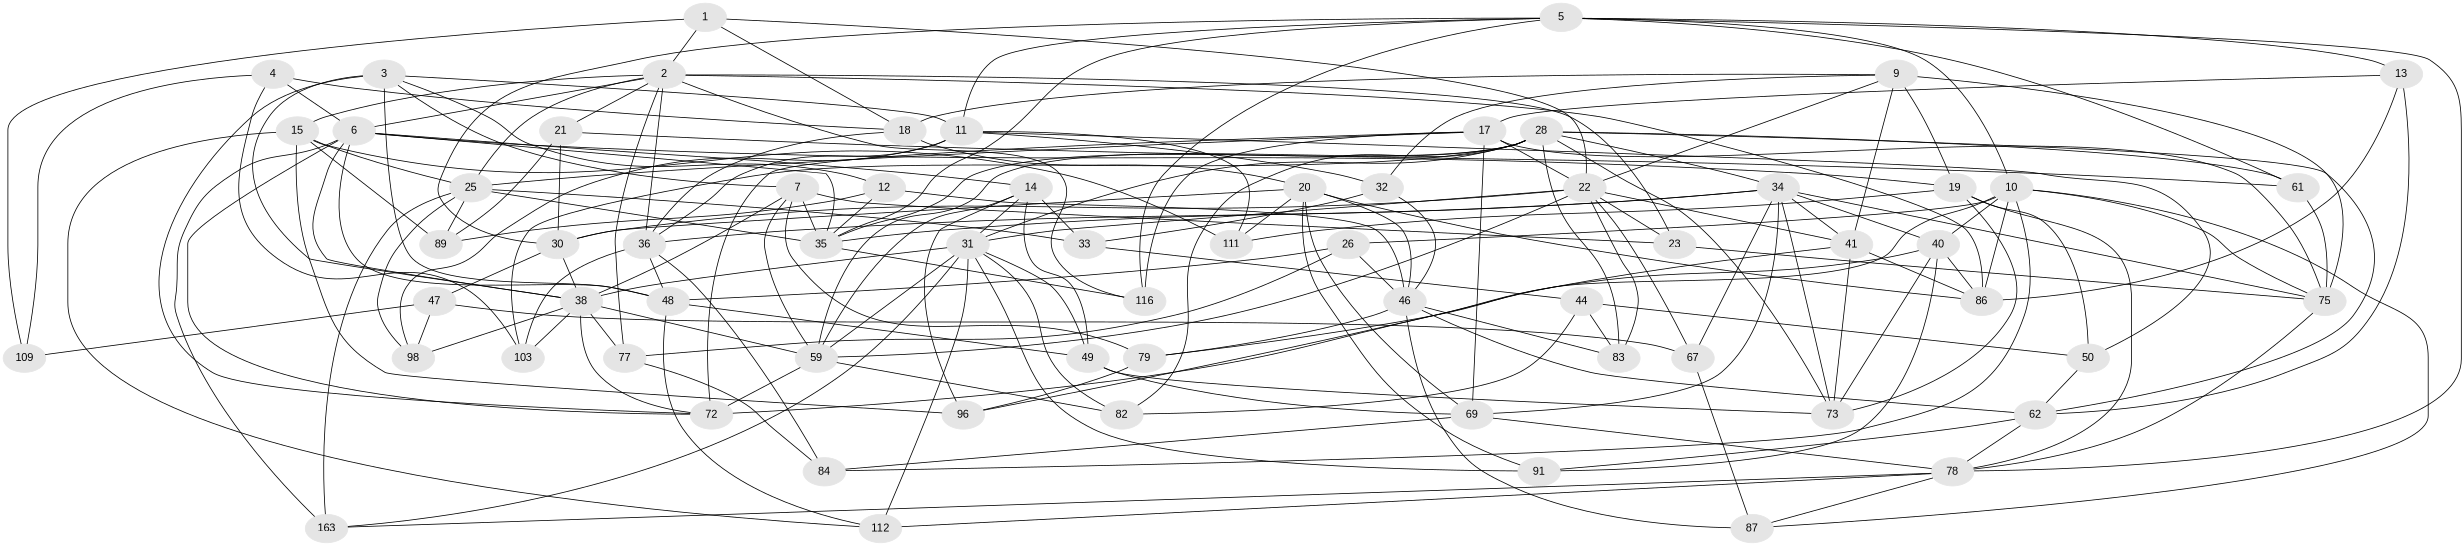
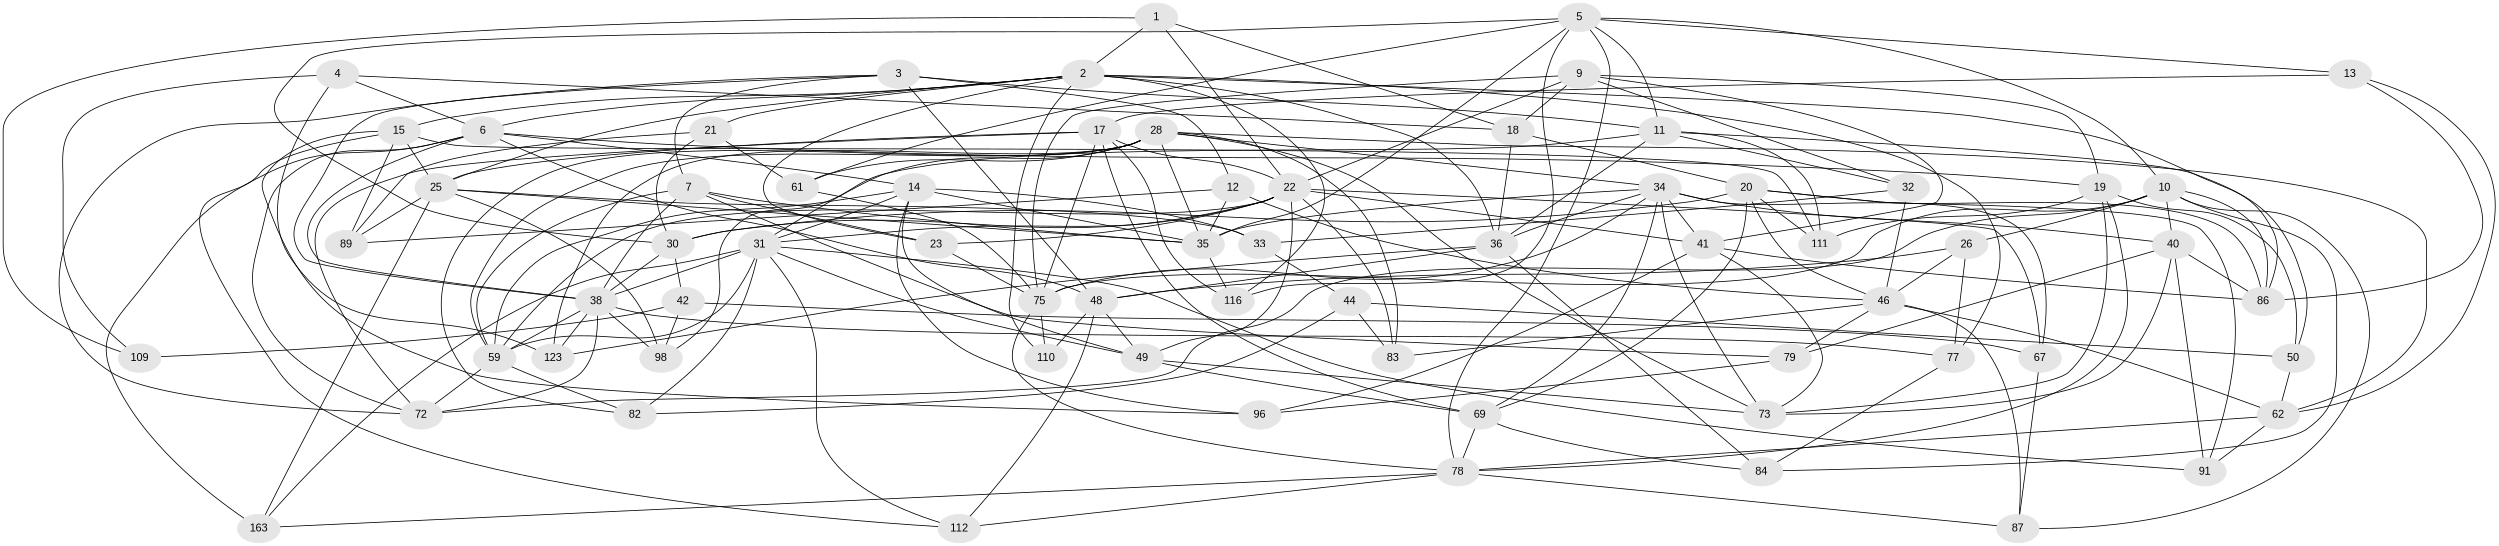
(631, 156) -> (1077, 220)
(435, 301) -> (683, 301)
none -> (1266, 311)
(523, 358) -> (553, 358)
none -> (1046, 358)
